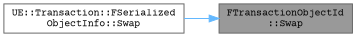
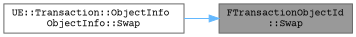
(94, 18) -> (94, 18)
